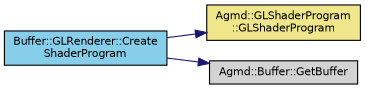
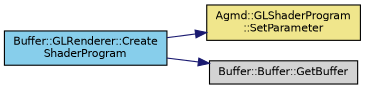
(284, 23) -> (284, 23)
(284, 72) -> (284, 72)
